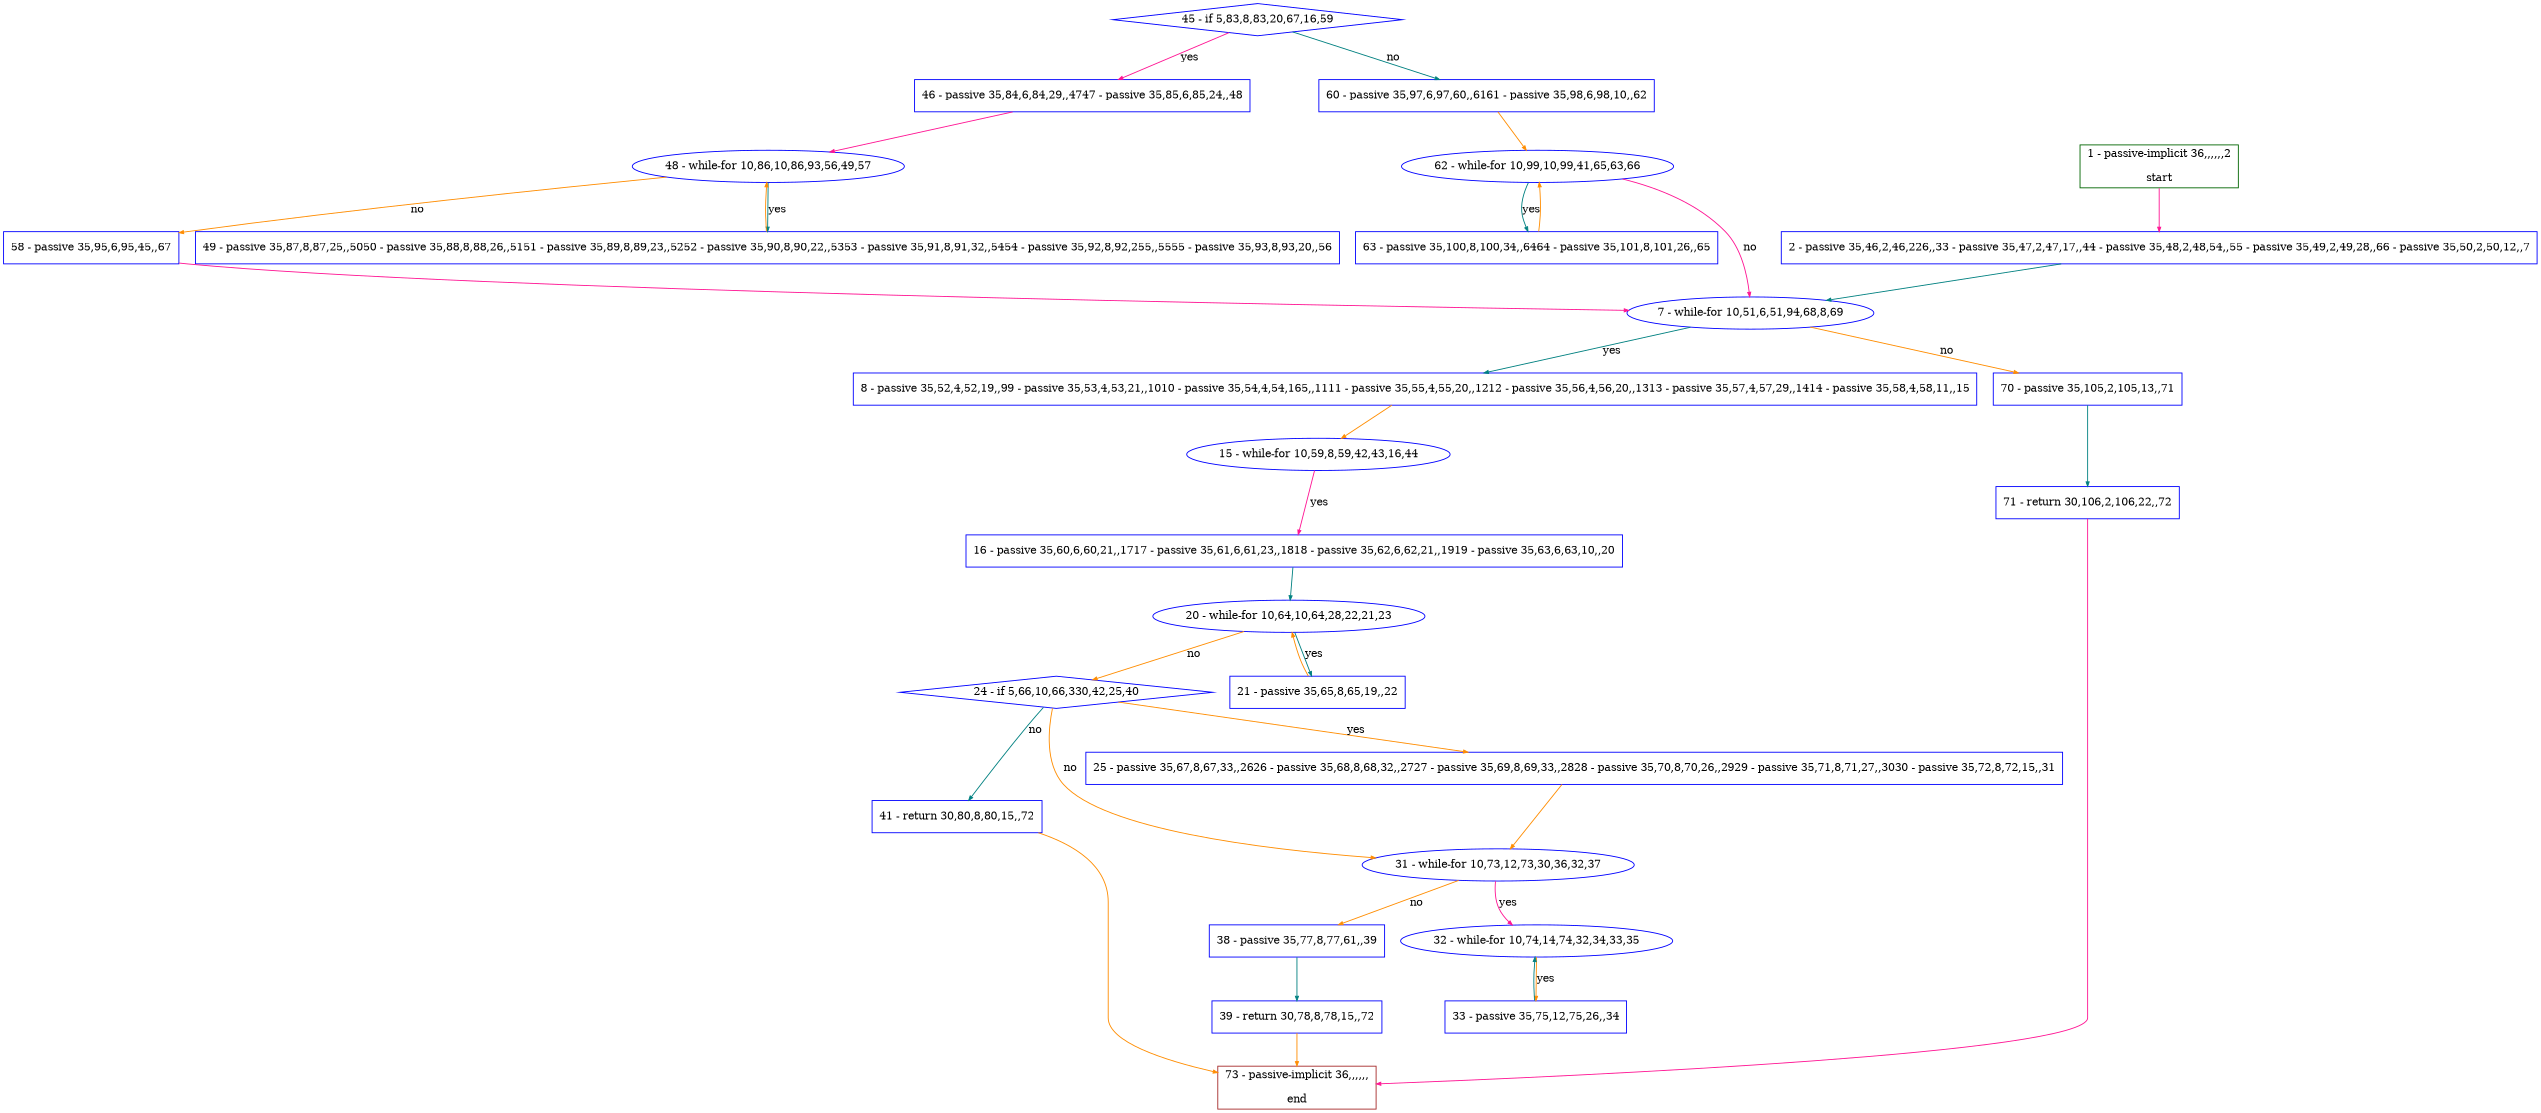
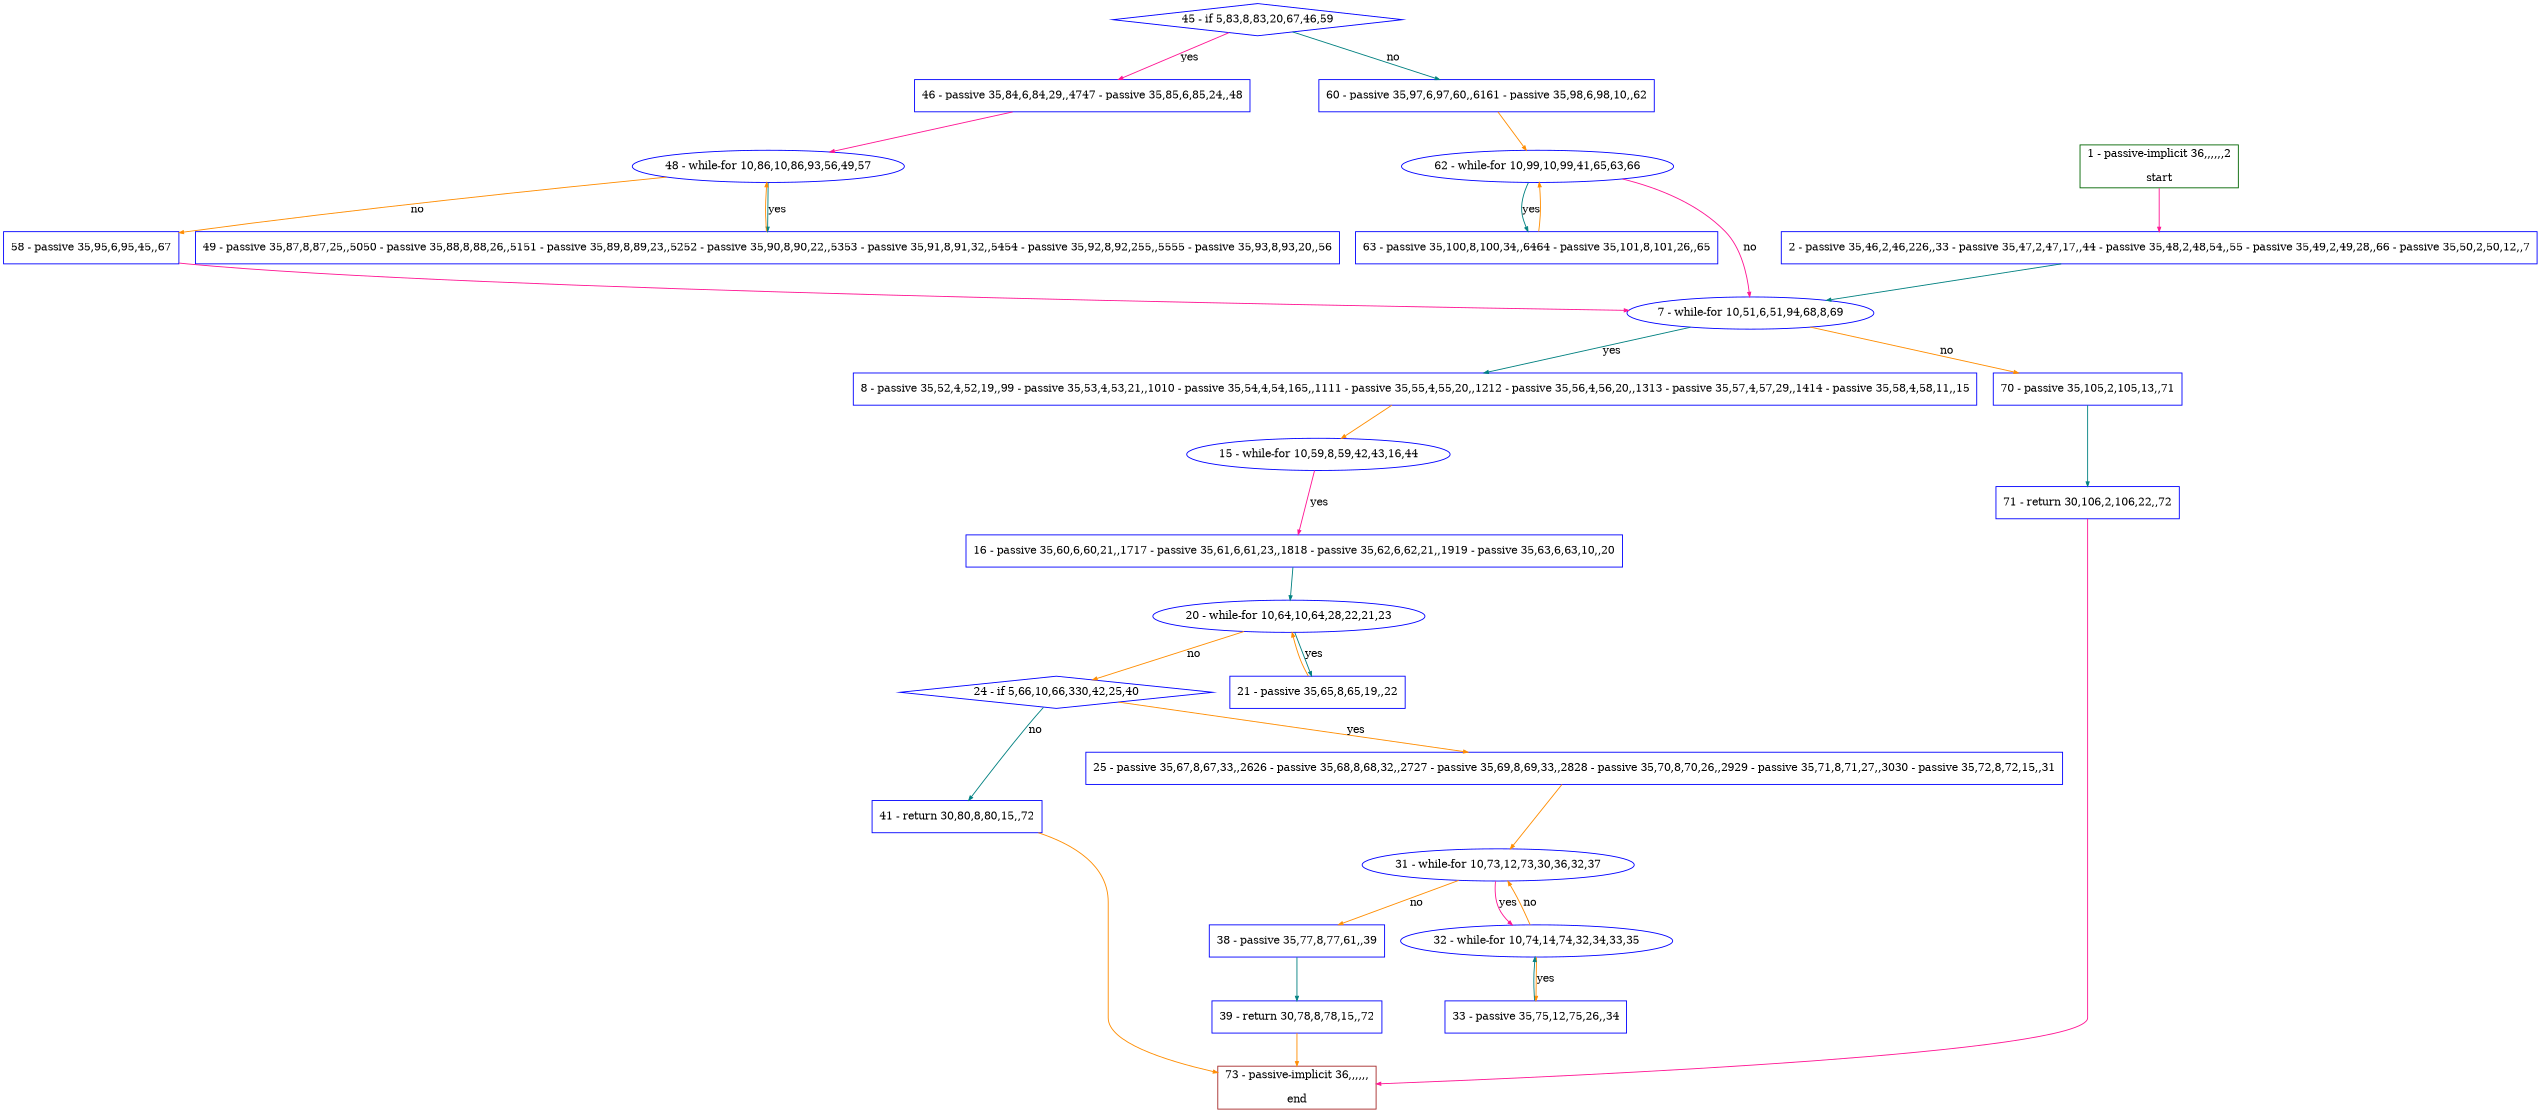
(1258, 20) -> (1258, 20)
(1173, 831) -> (1521, 905)
